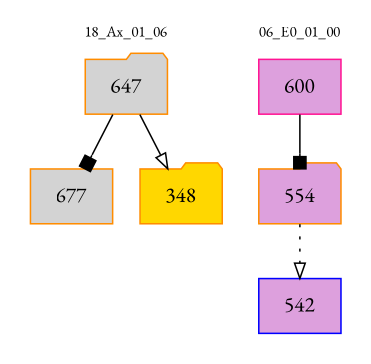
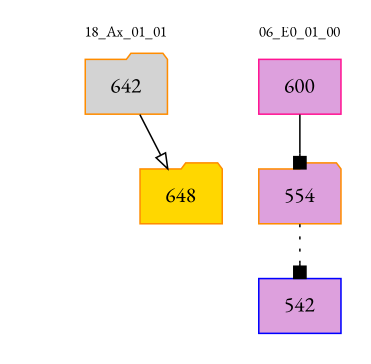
(126, 33) -> (126, 33)
(126, 87) -> (126, 87)
(72, 196) -> none
(181, 196) -> (181, 196)
(300, 244) -> (300, 244)
